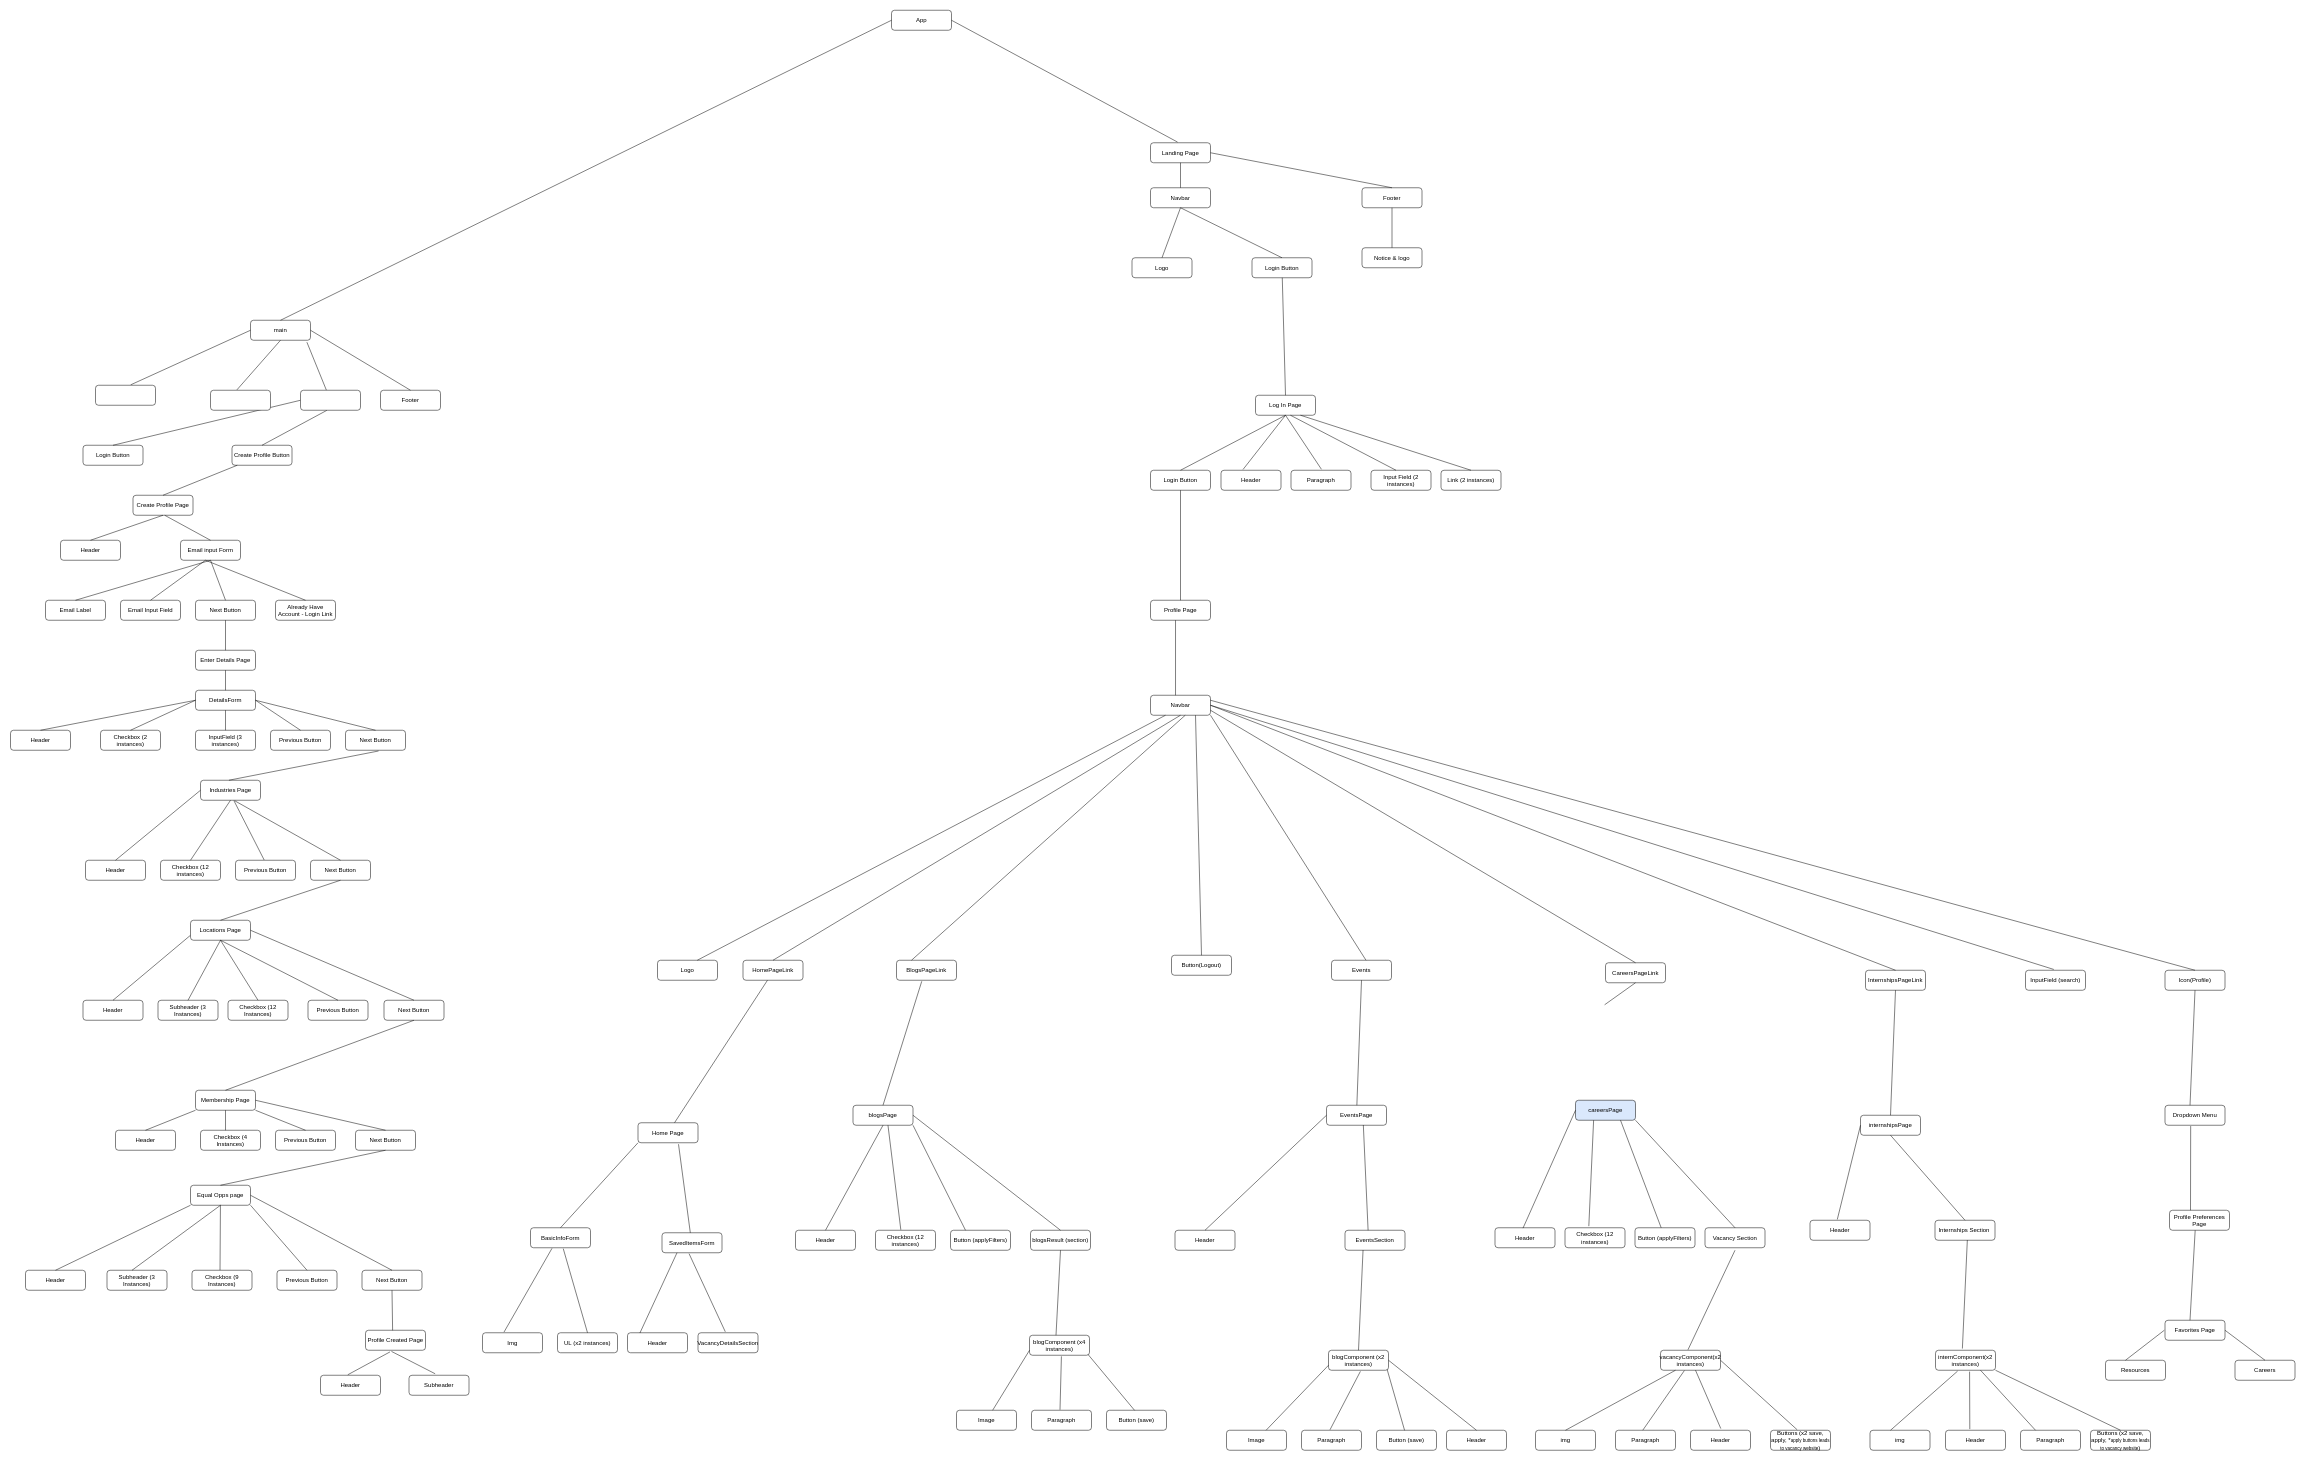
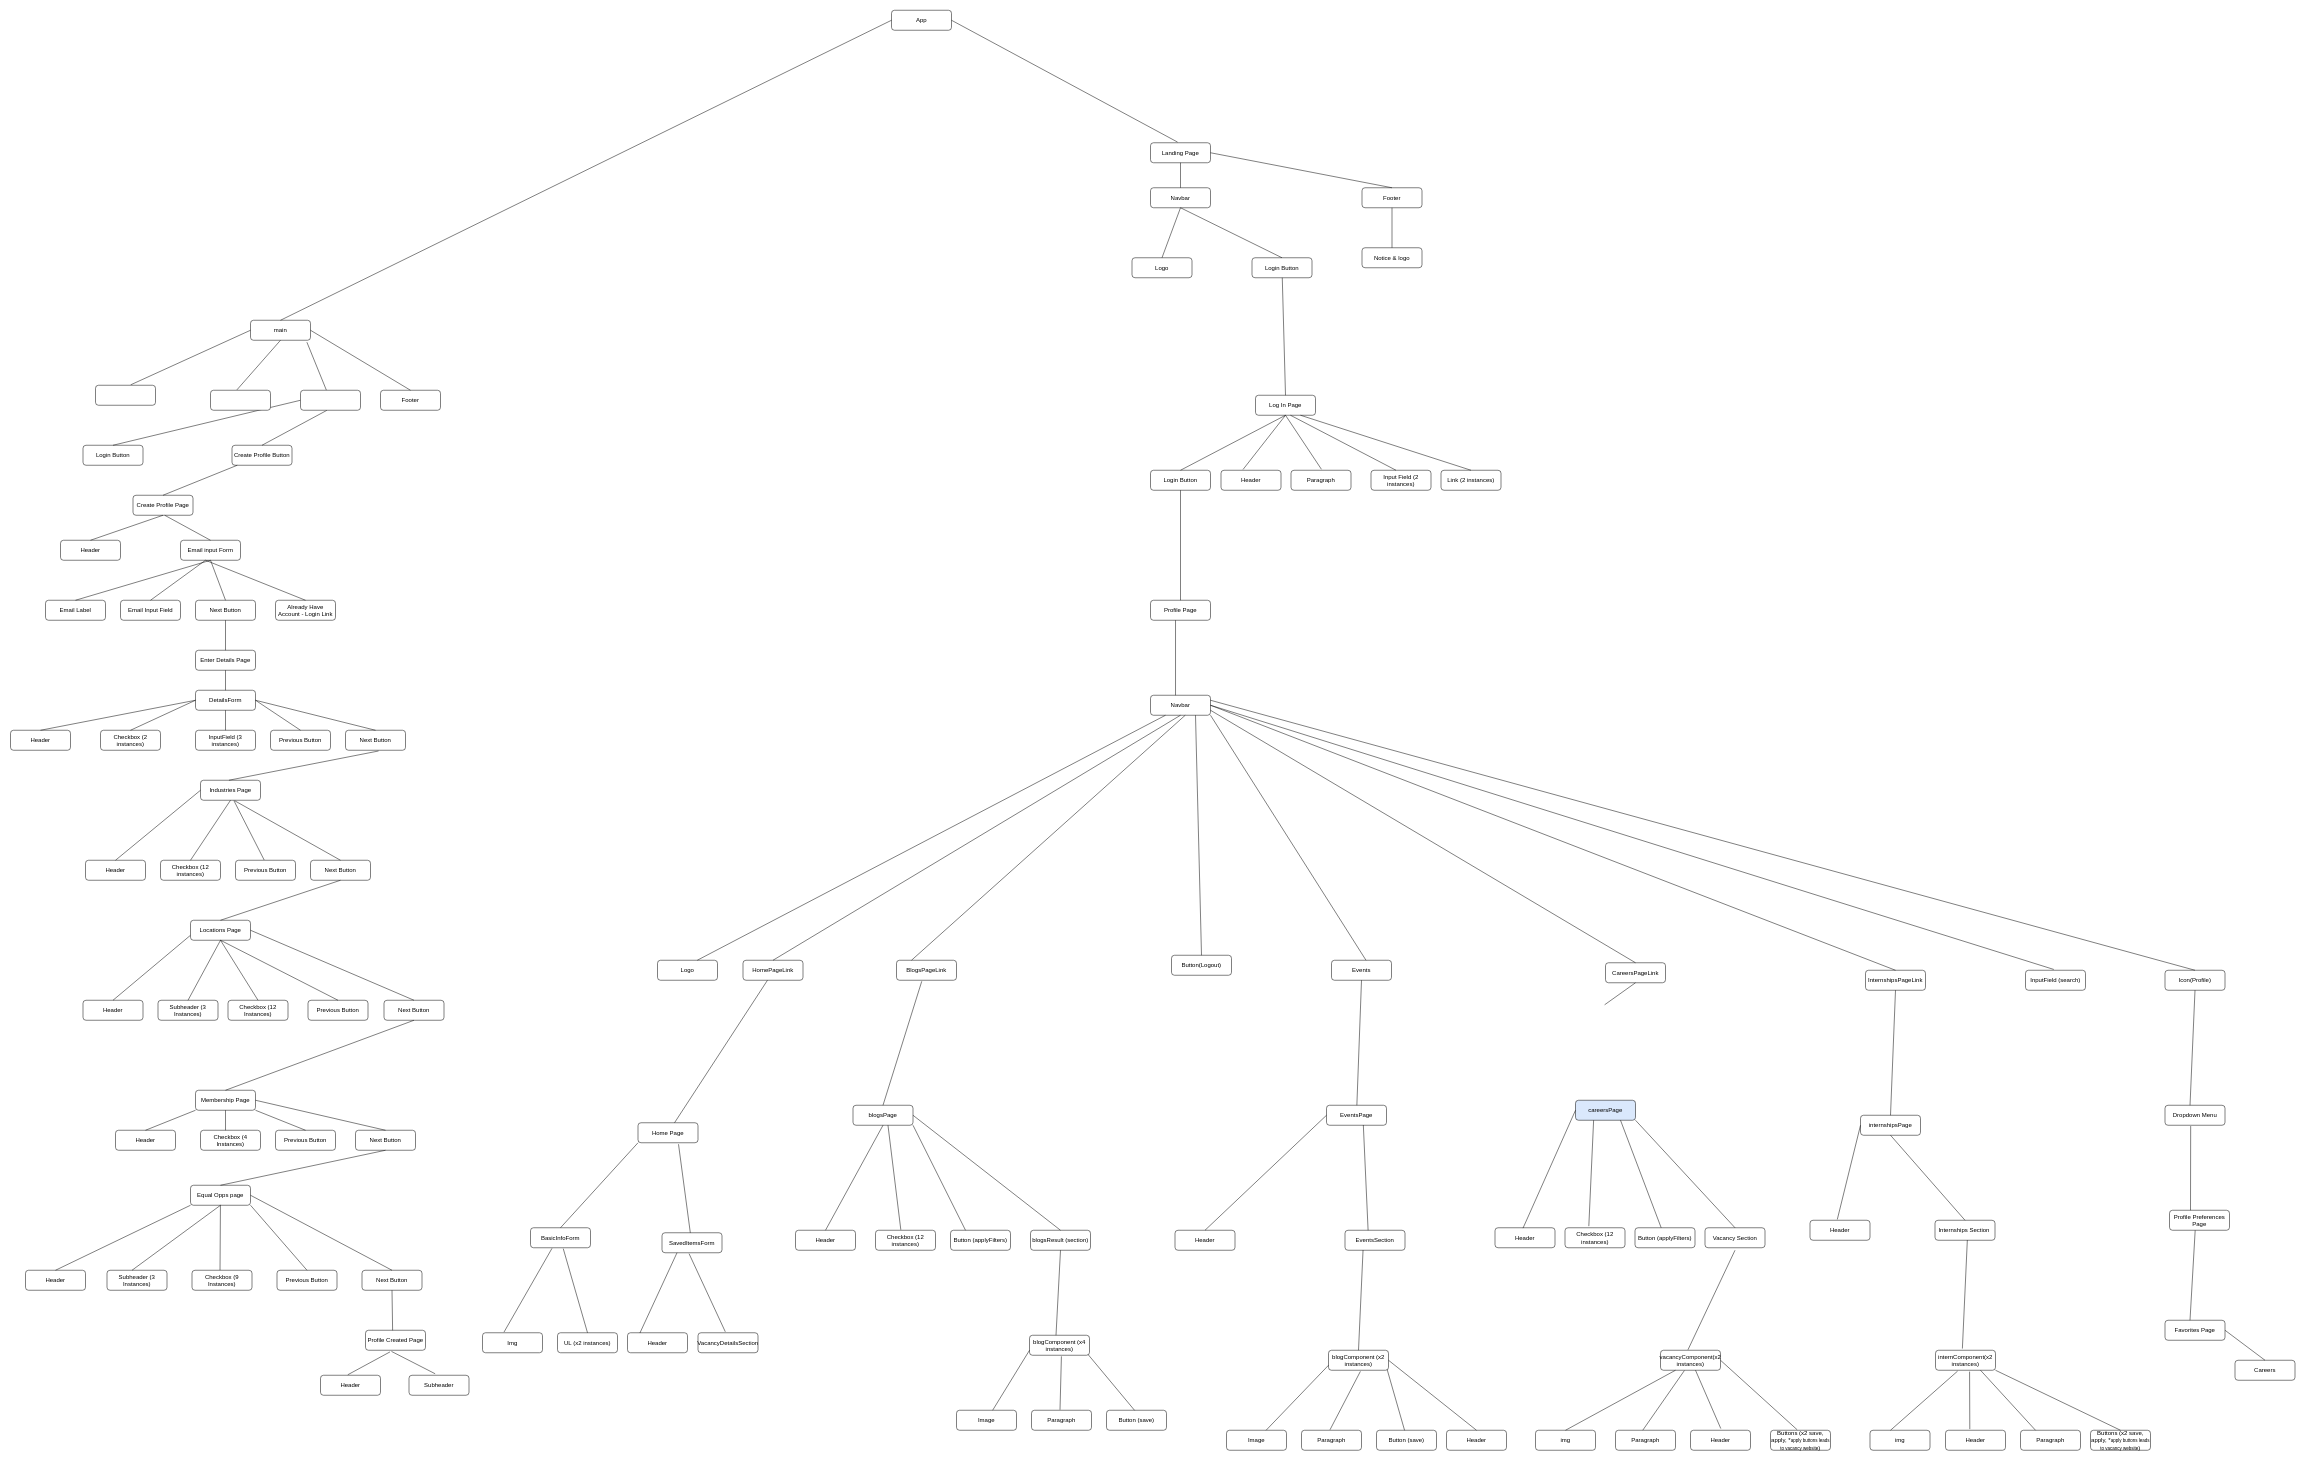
(2145, 1345) -> none
(2135, 1370) -> none
